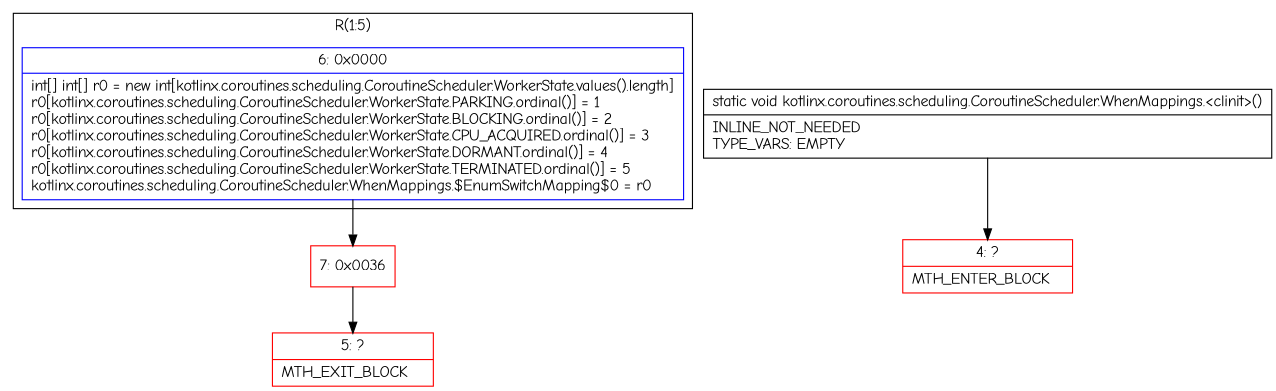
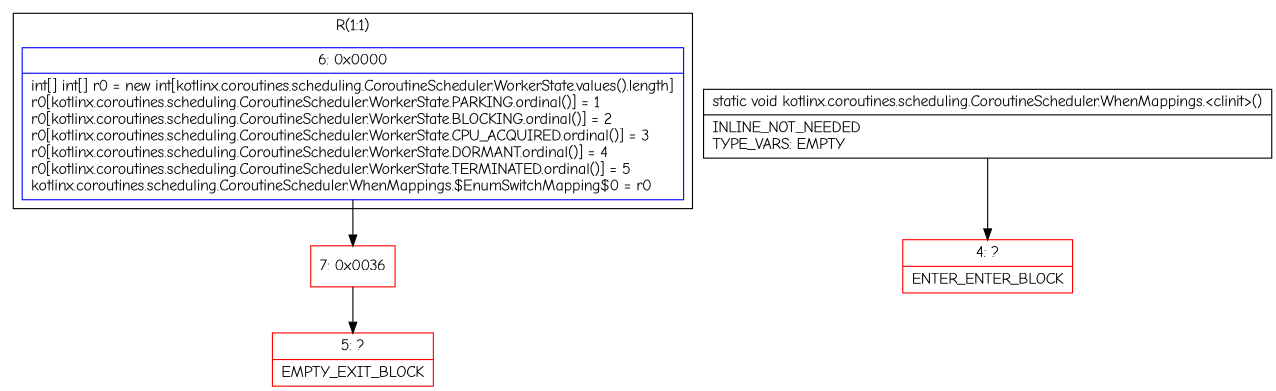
(353, 26) -> (353, 26)
(980, 279) -> (988, 279)
(345, 372) -> (353, 372)
